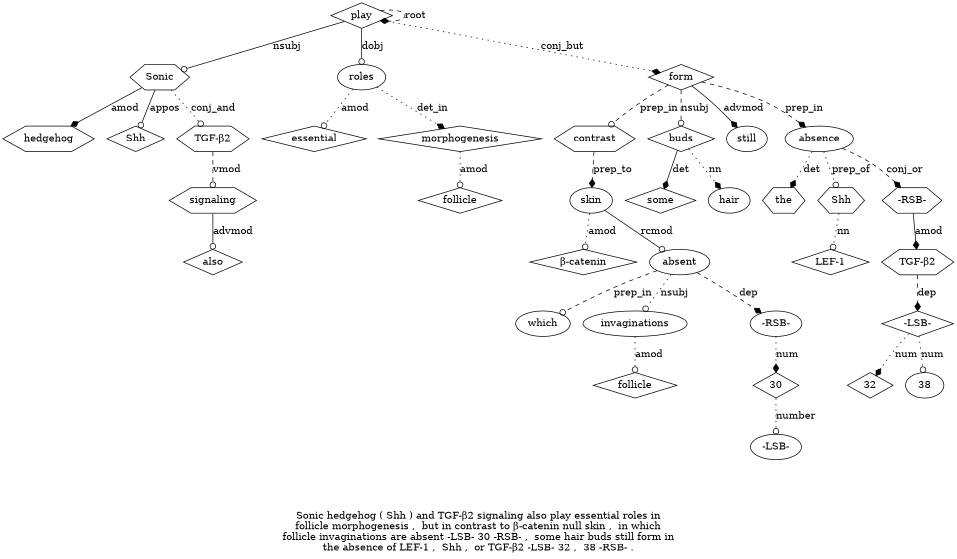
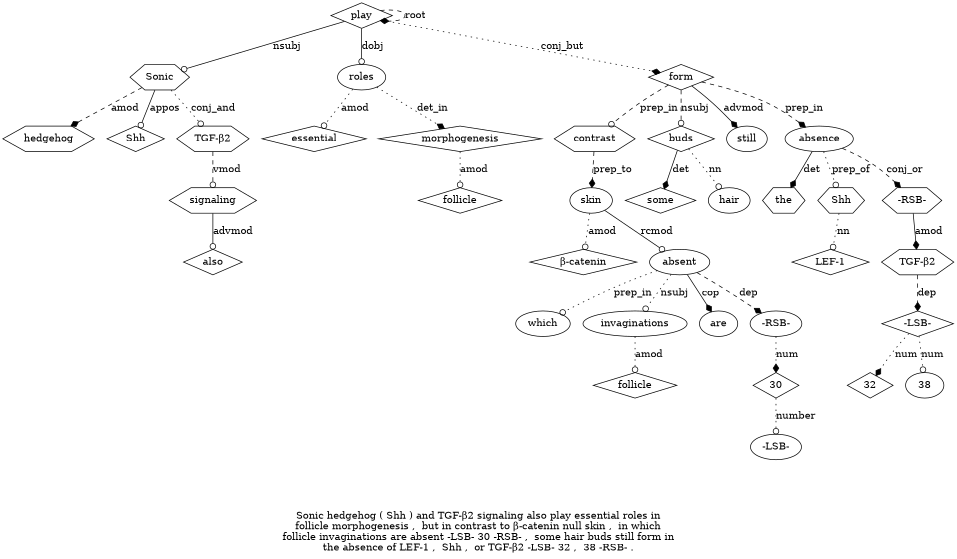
(110, 105) -> (110, 105)
(804, 166) -> (804, 166)
(703, 167) -> (703, 167)
(610, 289) -> (610, 289)
none -> (719, 324)
